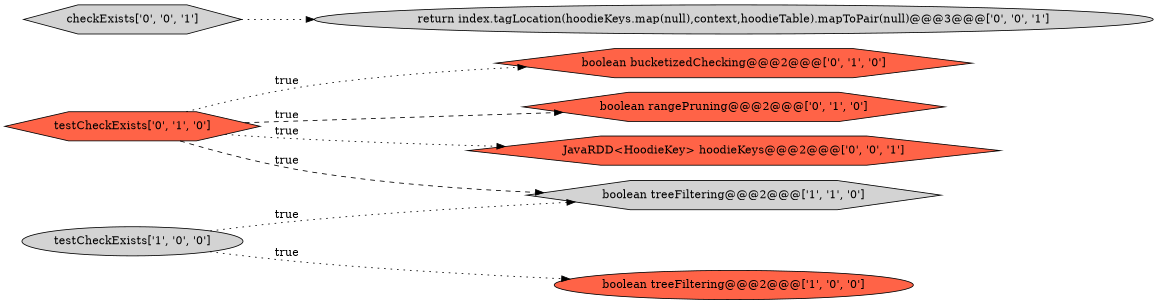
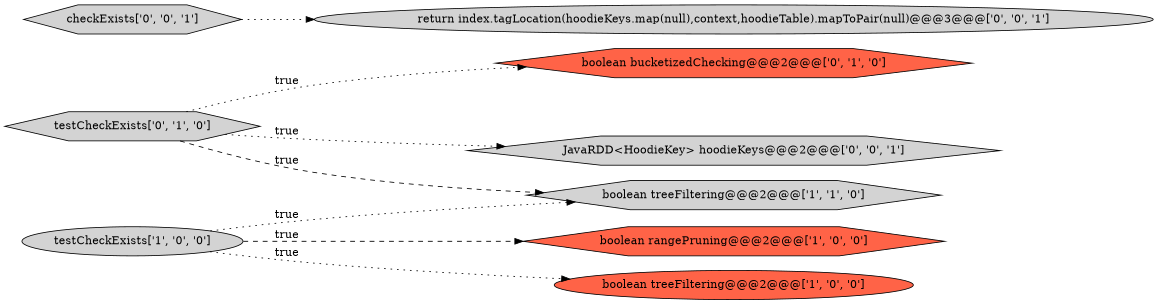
(734, 107) -> none
(132, 126) -> (132, 126)
(734, 151) -> (734, 151)
none -> (734, 241)
